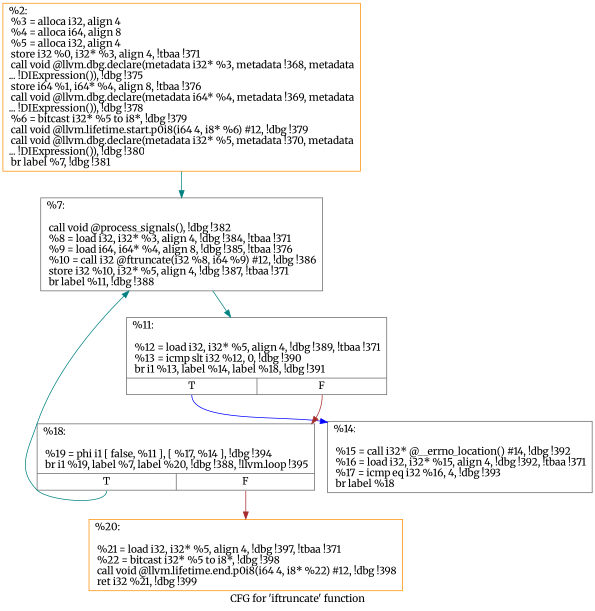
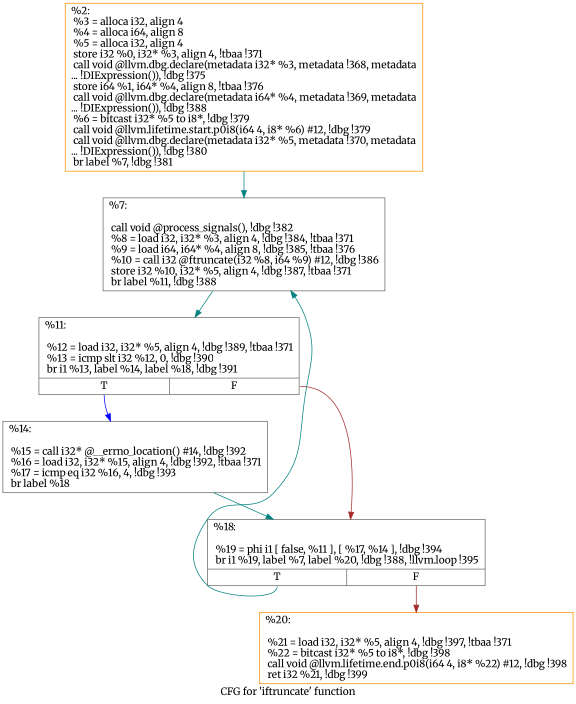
(76, 108) -> (139, 108)
none -> (232, 501)
